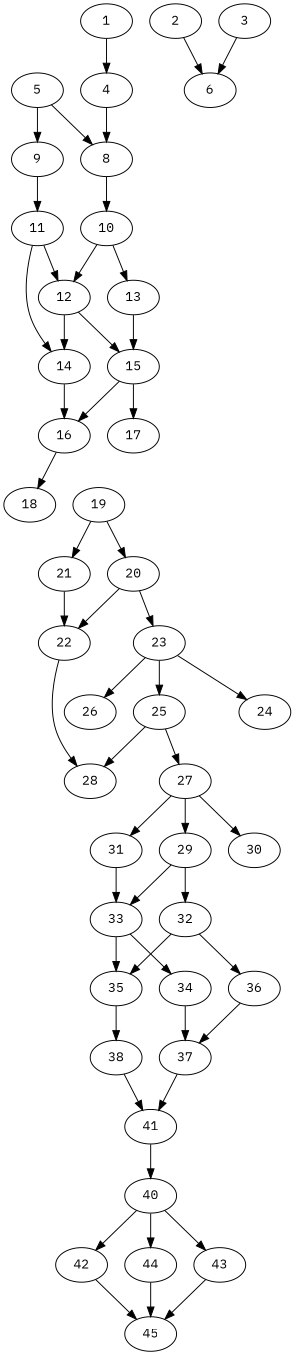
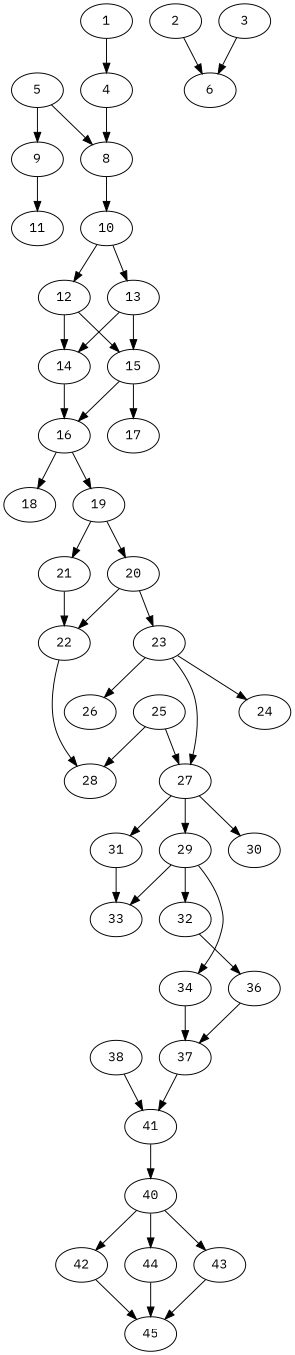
(49, 258) -> none
(26, 296) -> (103, 328)
none -> (79, 466)
(159, 673) -> (196, 704)
(146, 950) -> (223, 914)
(116, 989) -> none
